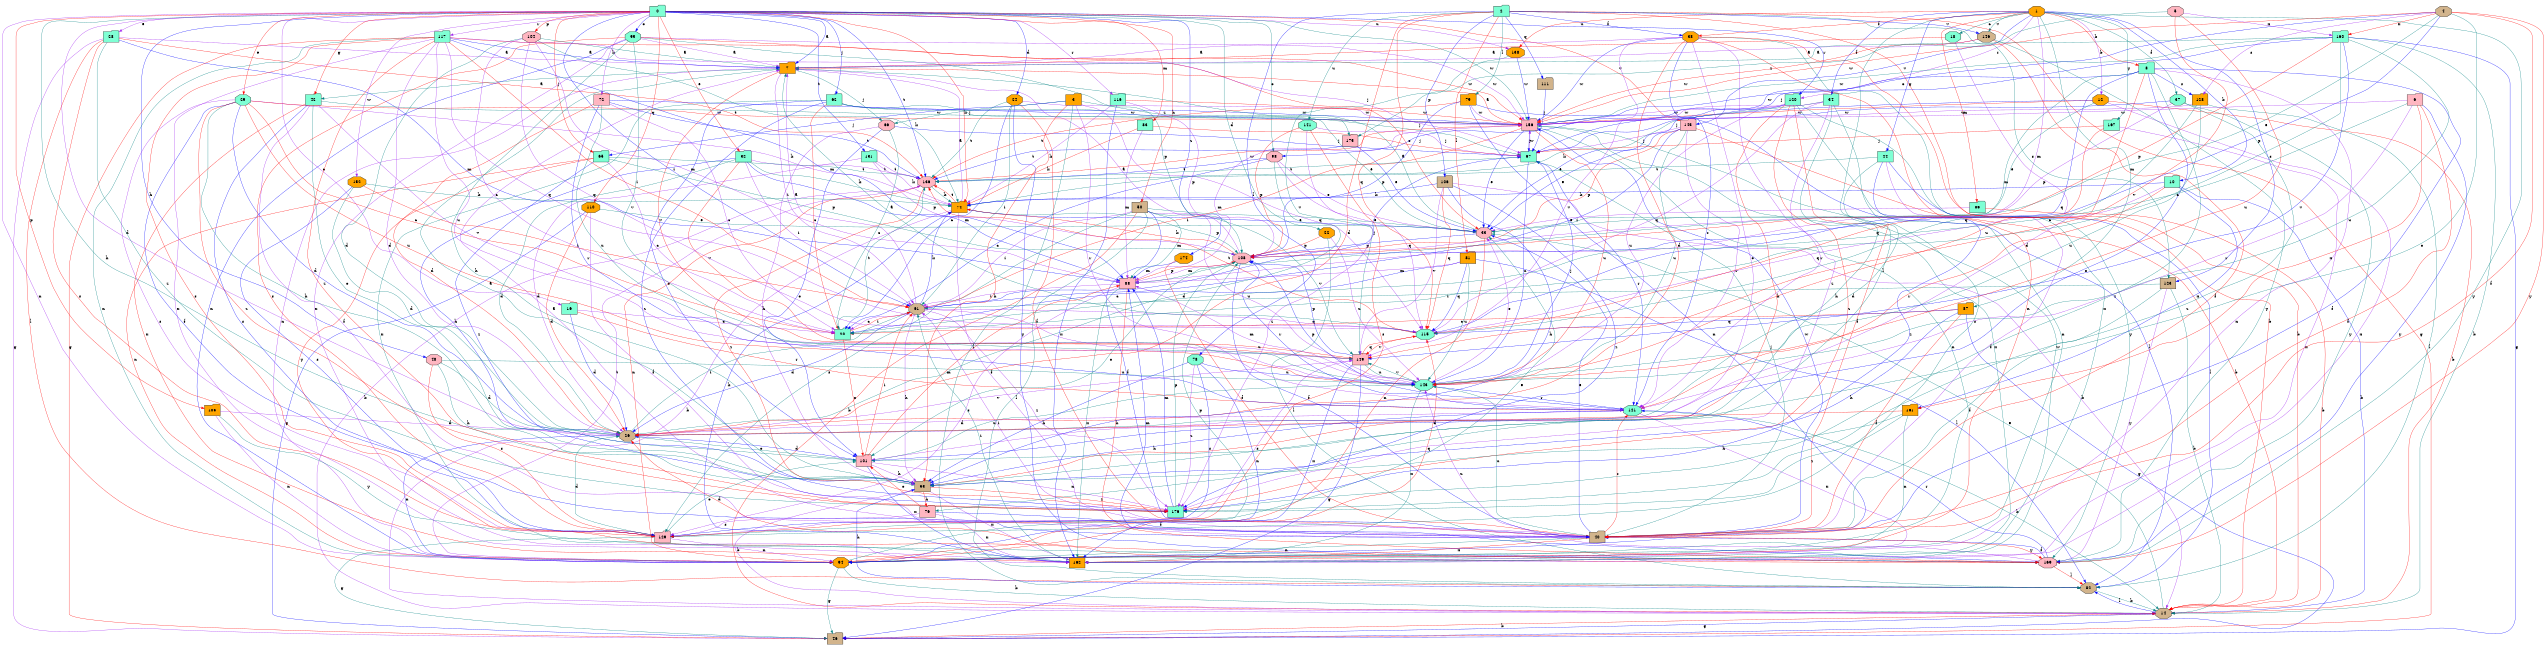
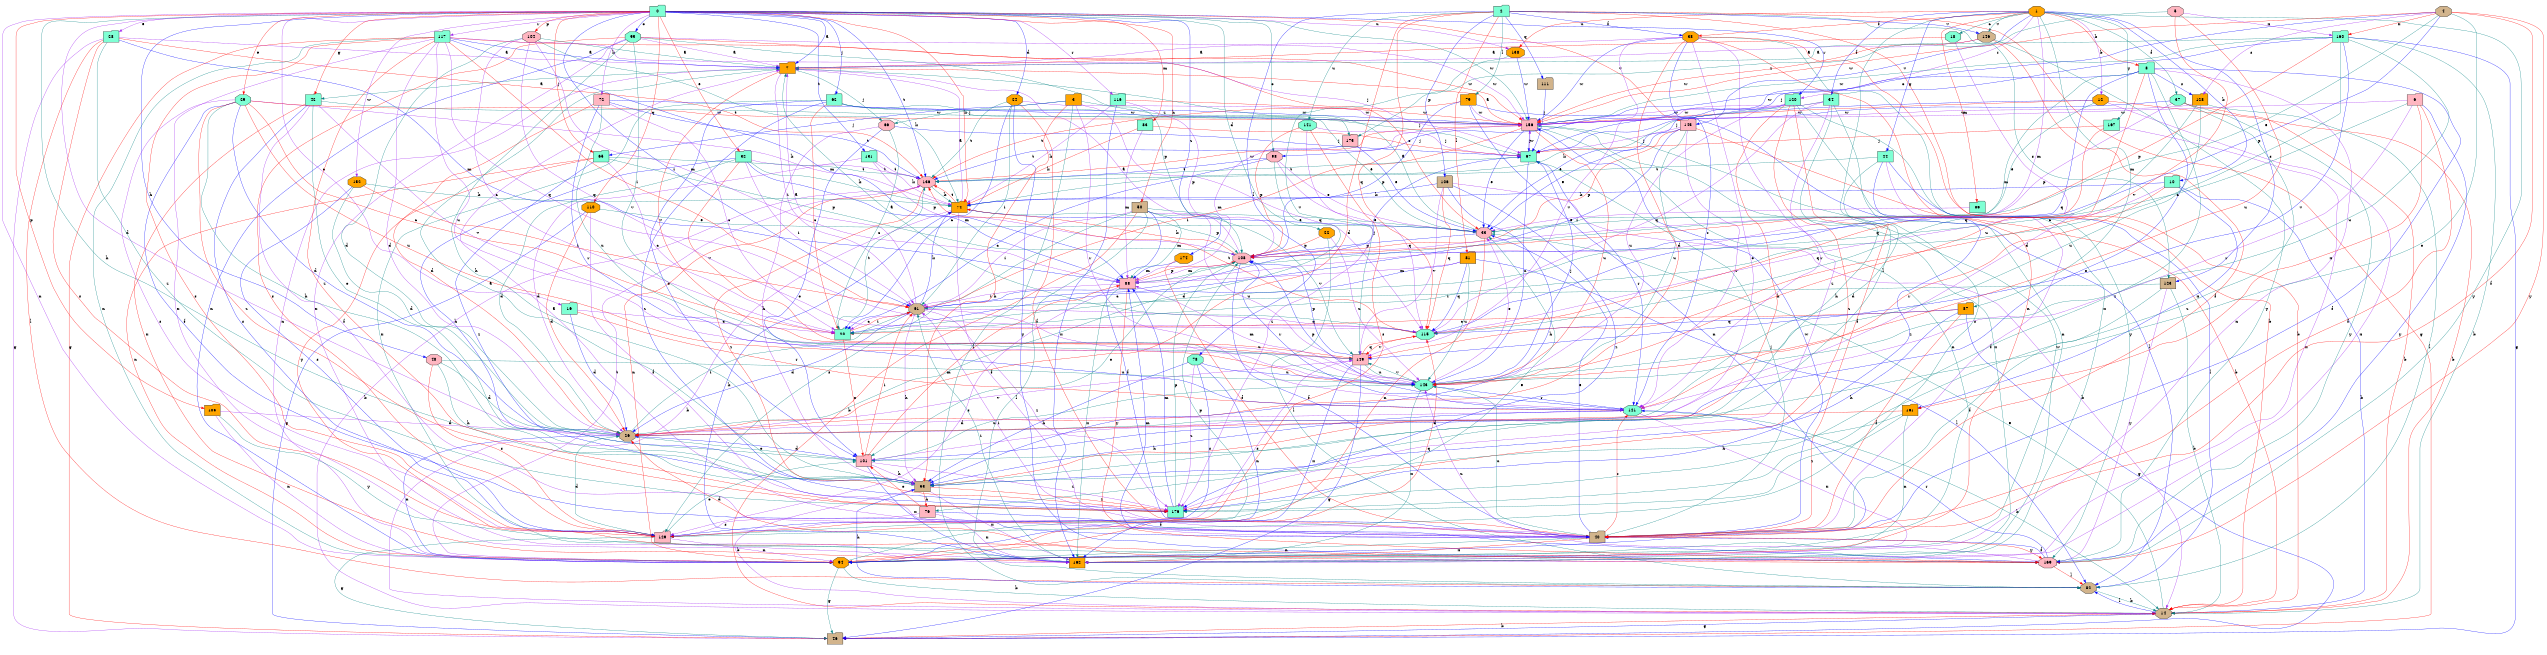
(2325, 347) -> (2402, 361)
(1117, 423) -> (1117, 423)
(1073, 487) -> (1073, 487)
